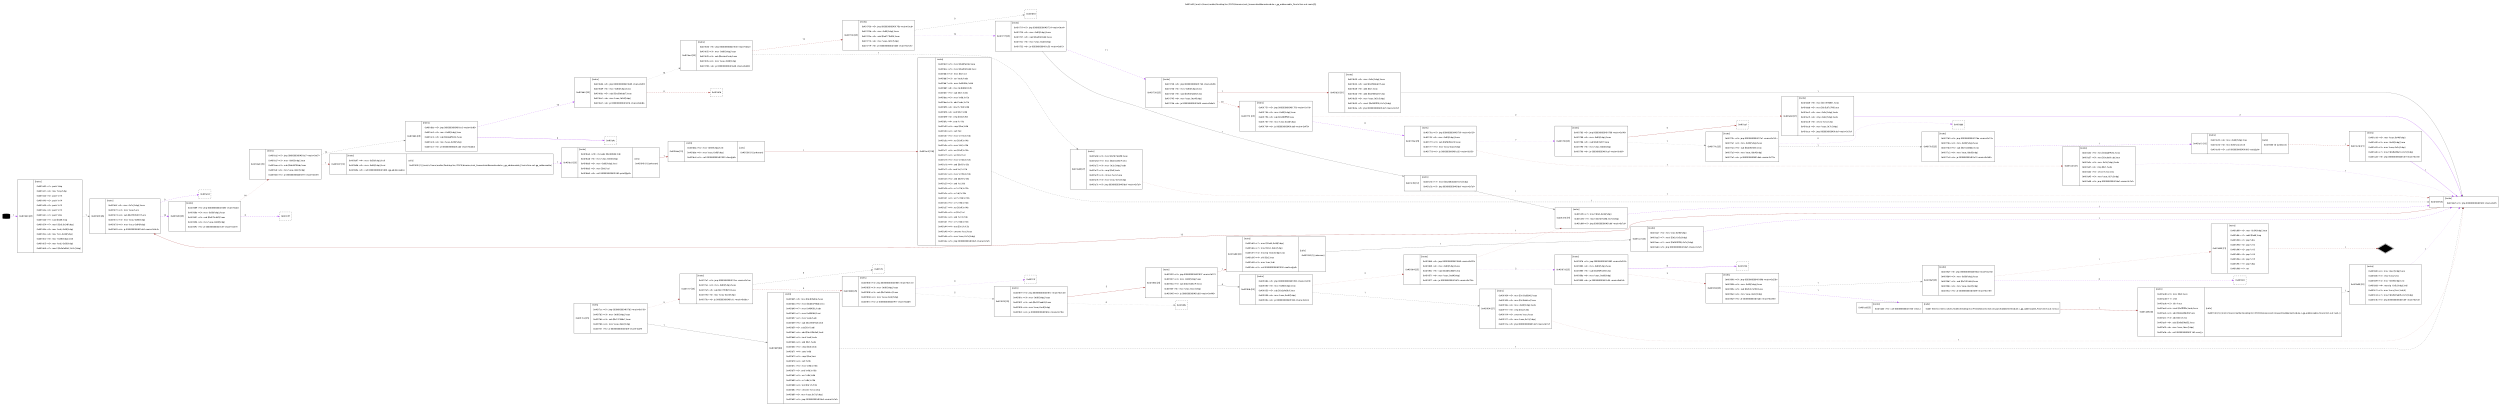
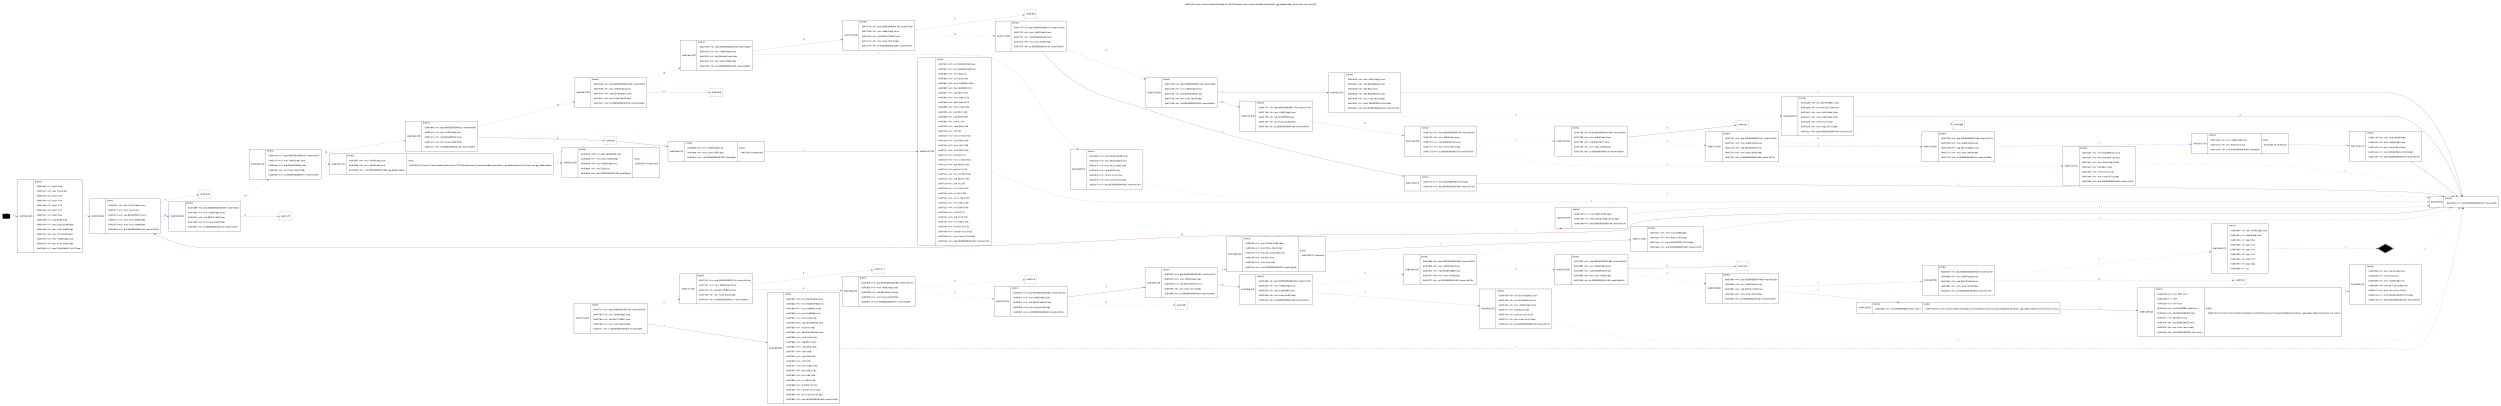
(663, 157) -> (642, 144)
(1514, 200) -> (1960, 186)
